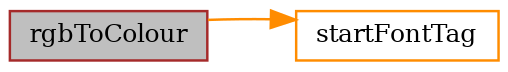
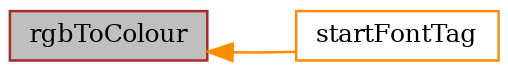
(239, 19) -> (264, 52)
